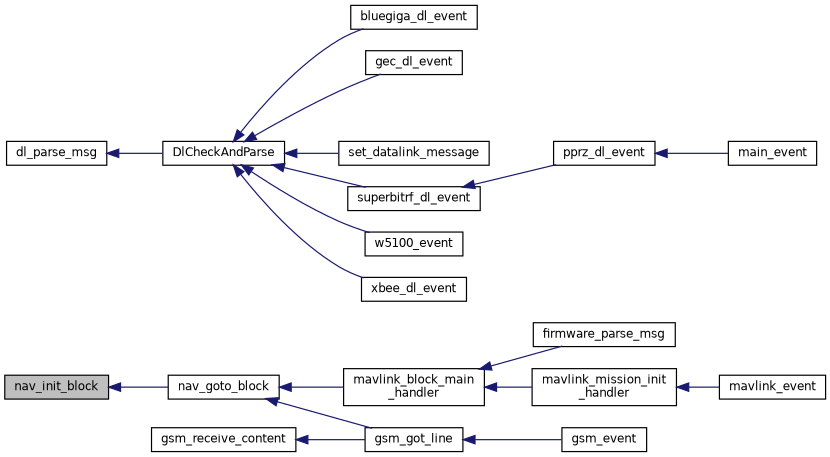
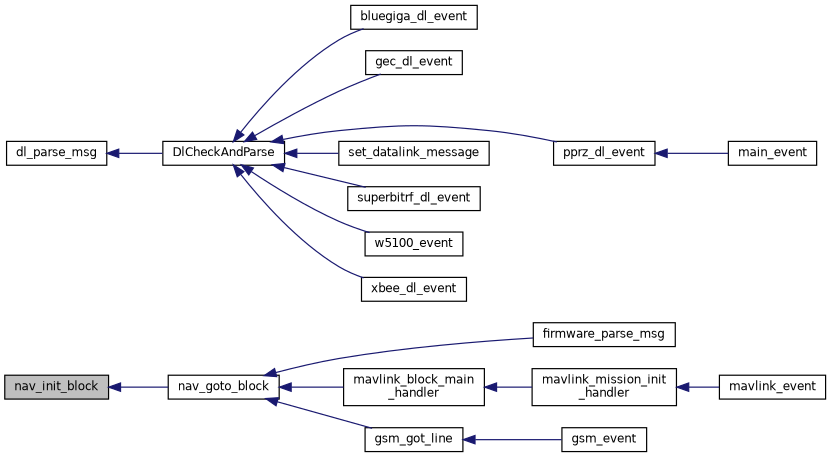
(515, 175) -> (420, 126)
(527, 356) -> (404, 349)
(224, 440) -> none
